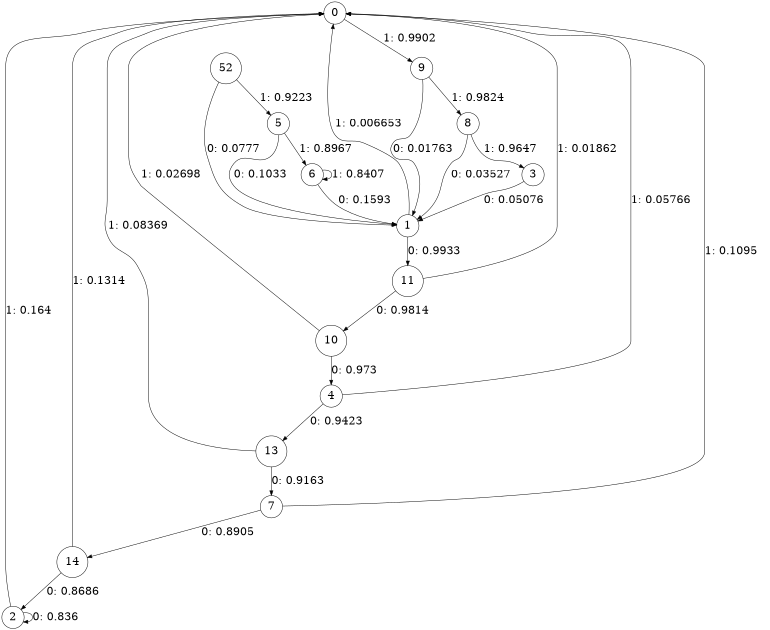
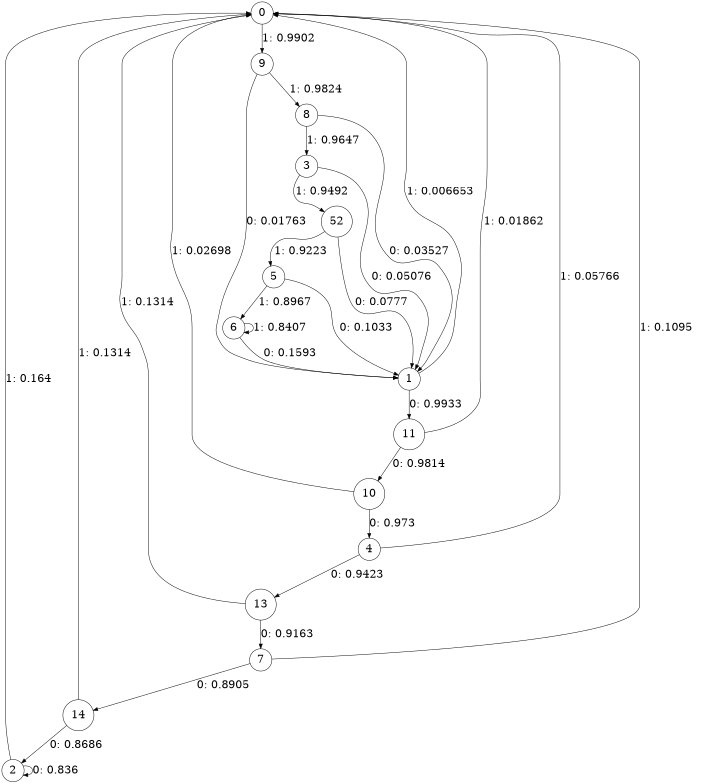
none -> (297, 199)
(142, 226) -> (153, 302)
